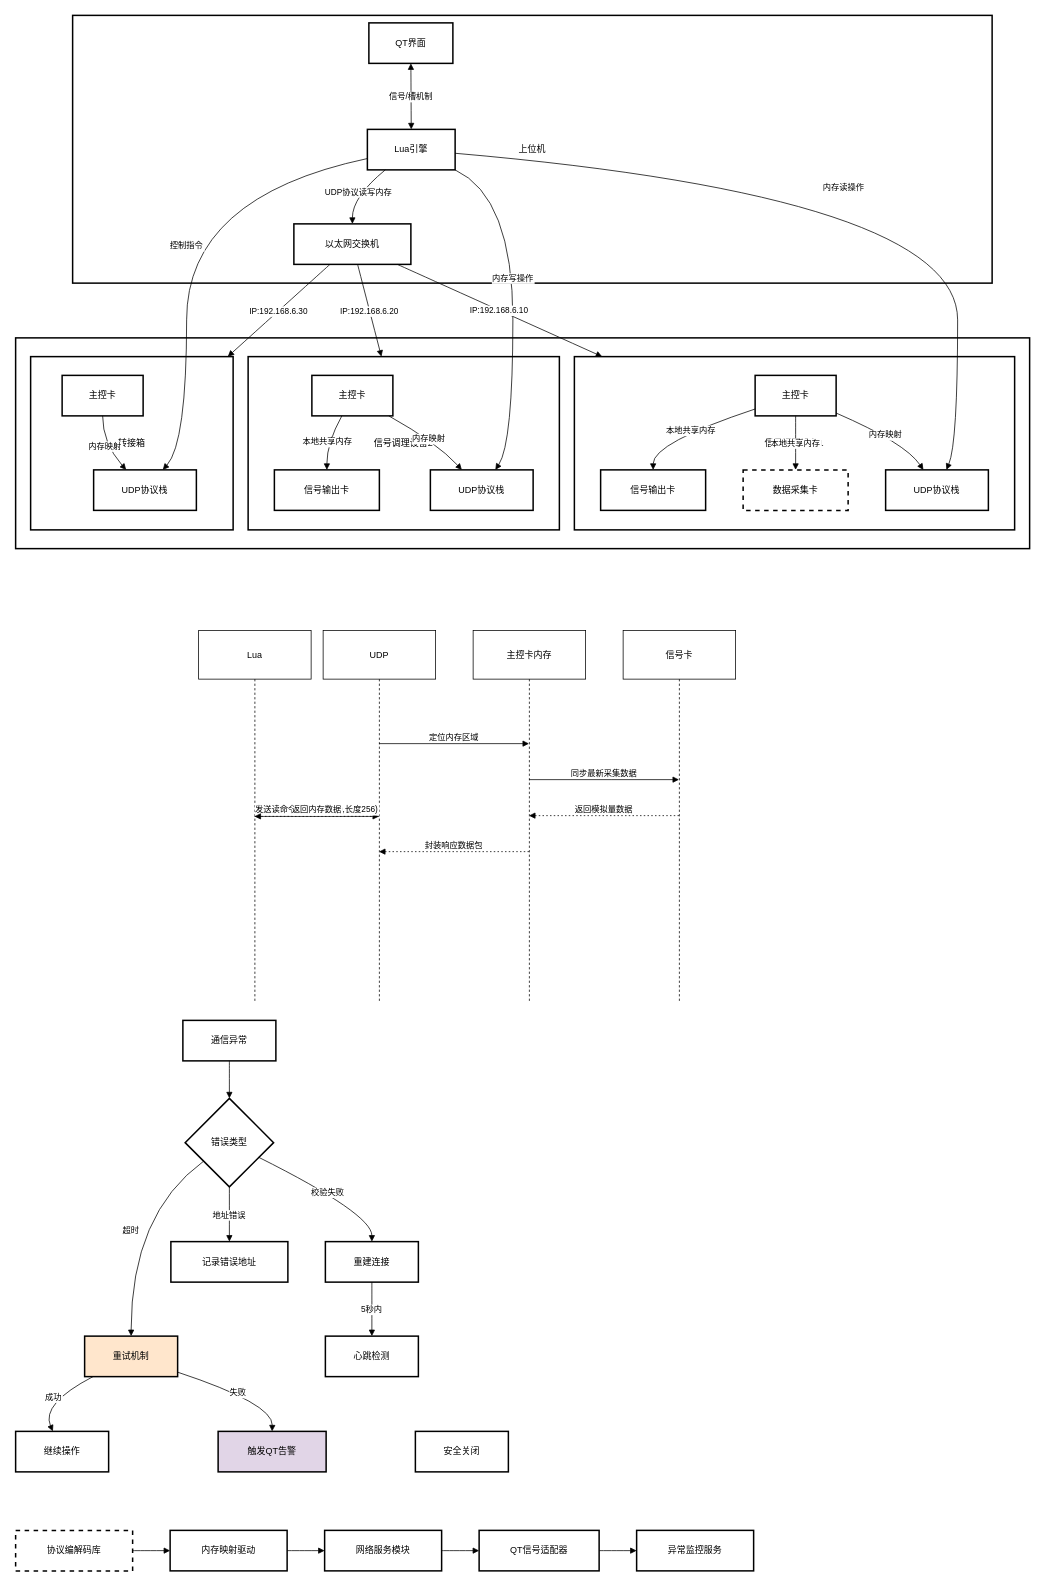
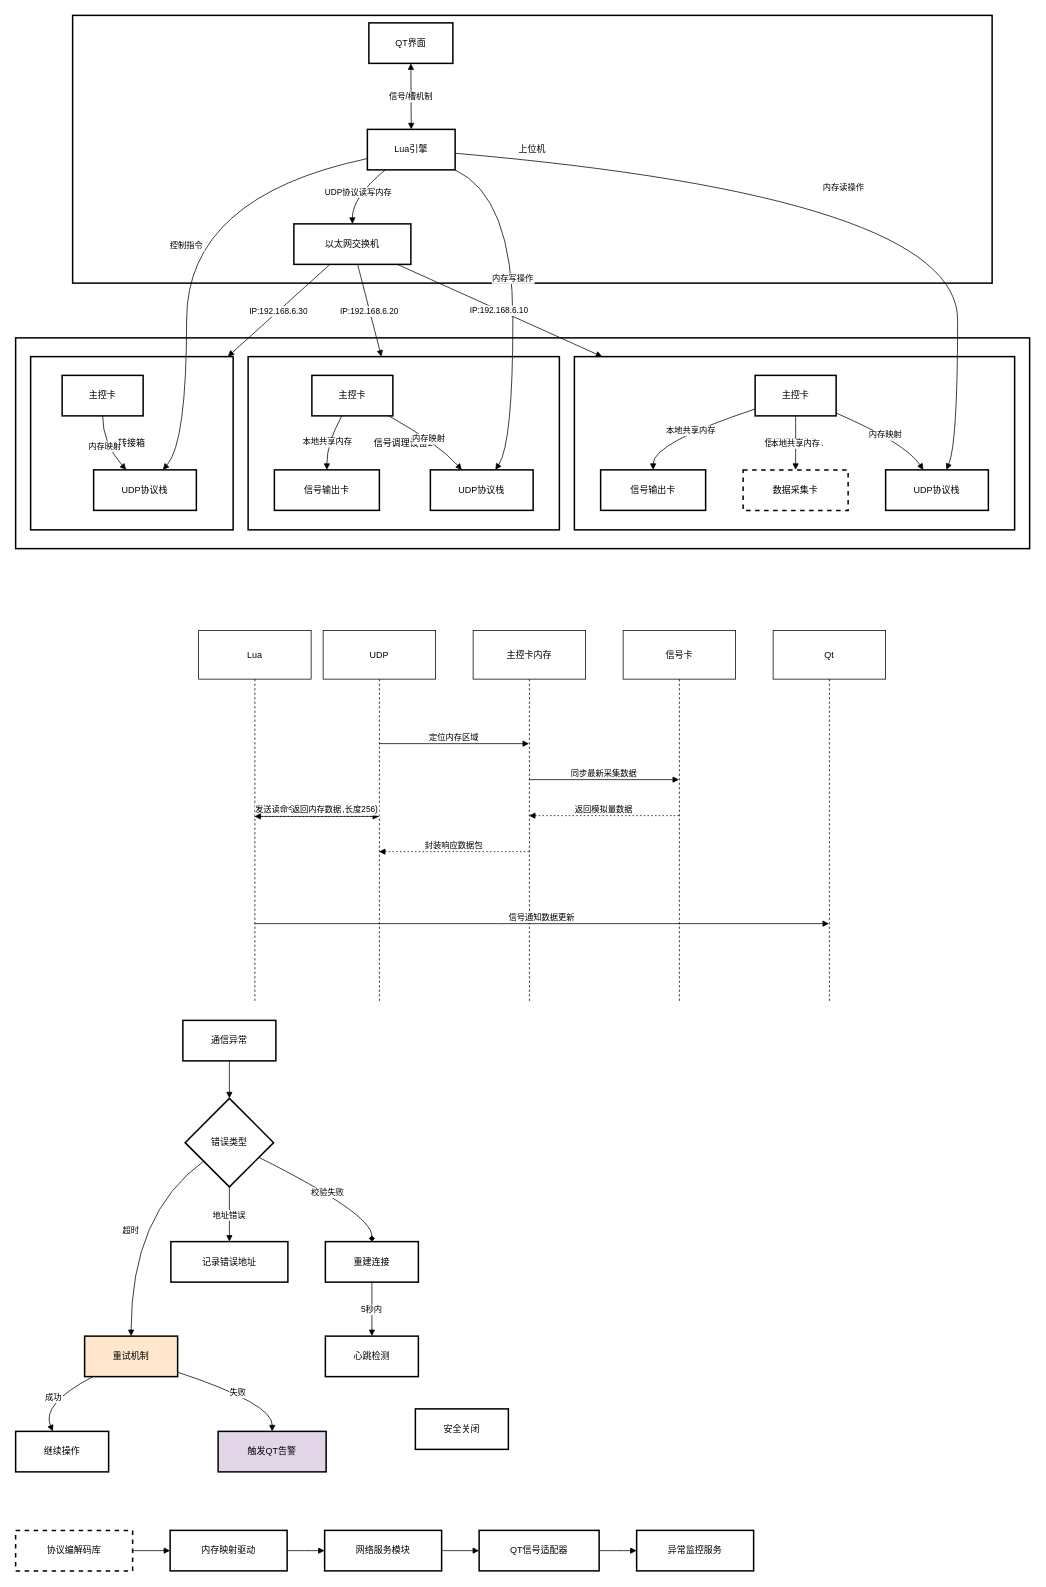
none -> (829, 816)
none -> (539, 924)
(371, 1234) -> (371, 1235)
(462, 1452) -> (462, 1429)
